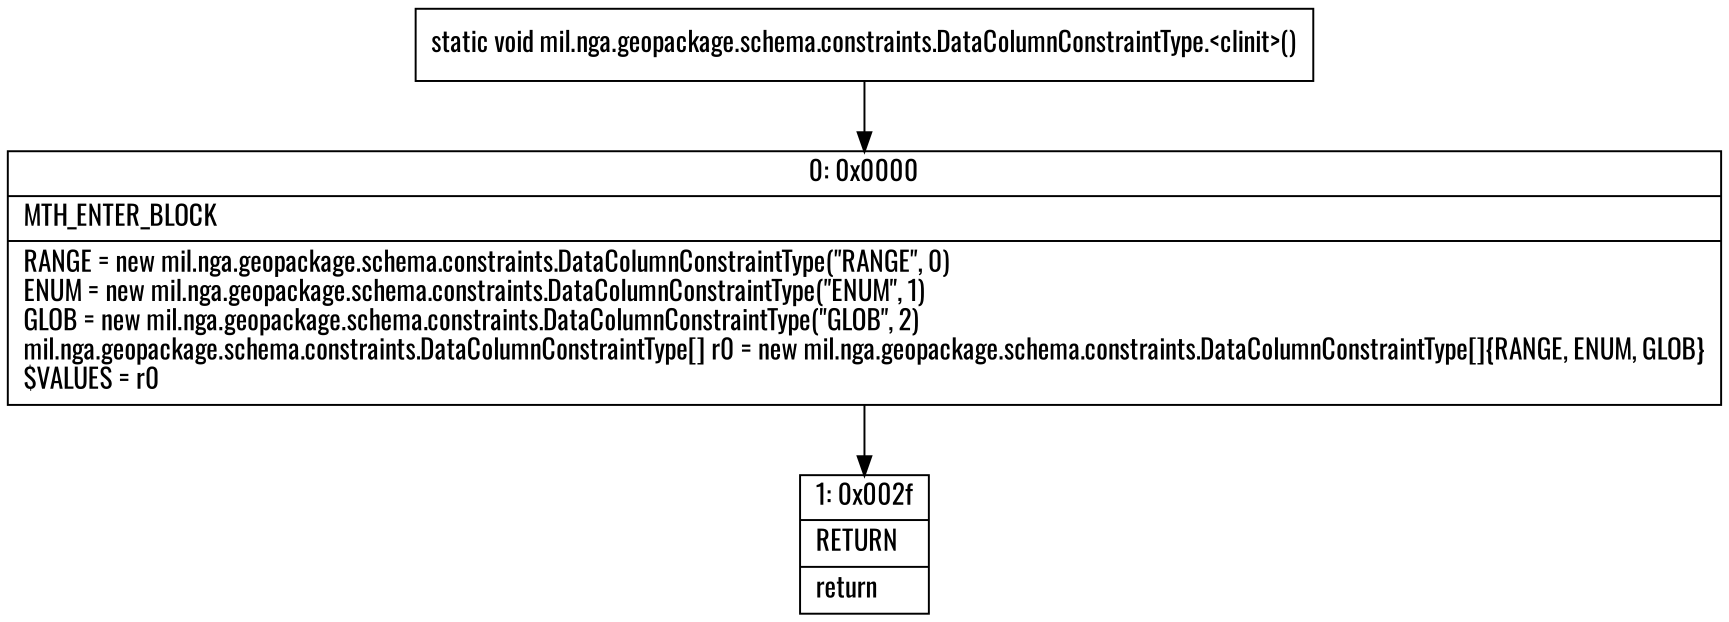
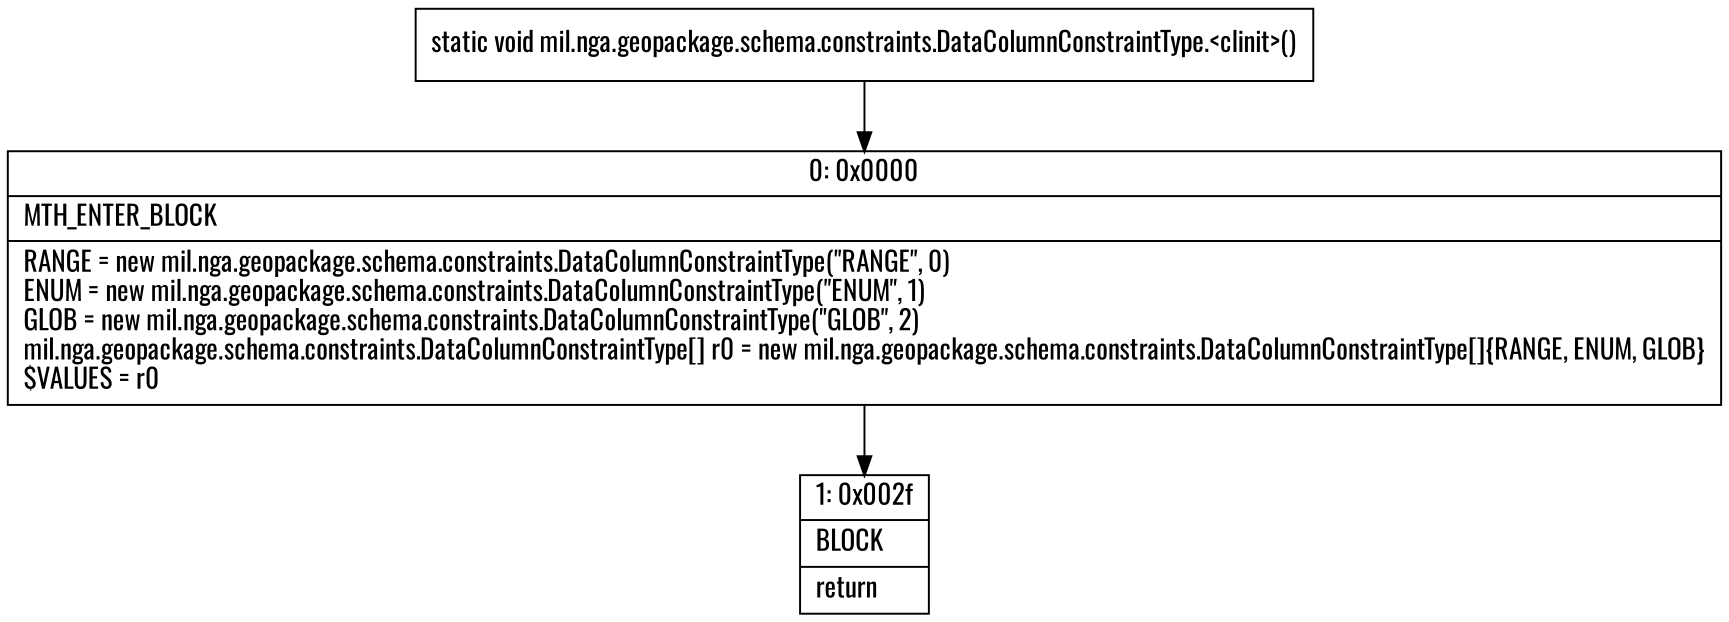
(858, 542) -> (850, 542)
